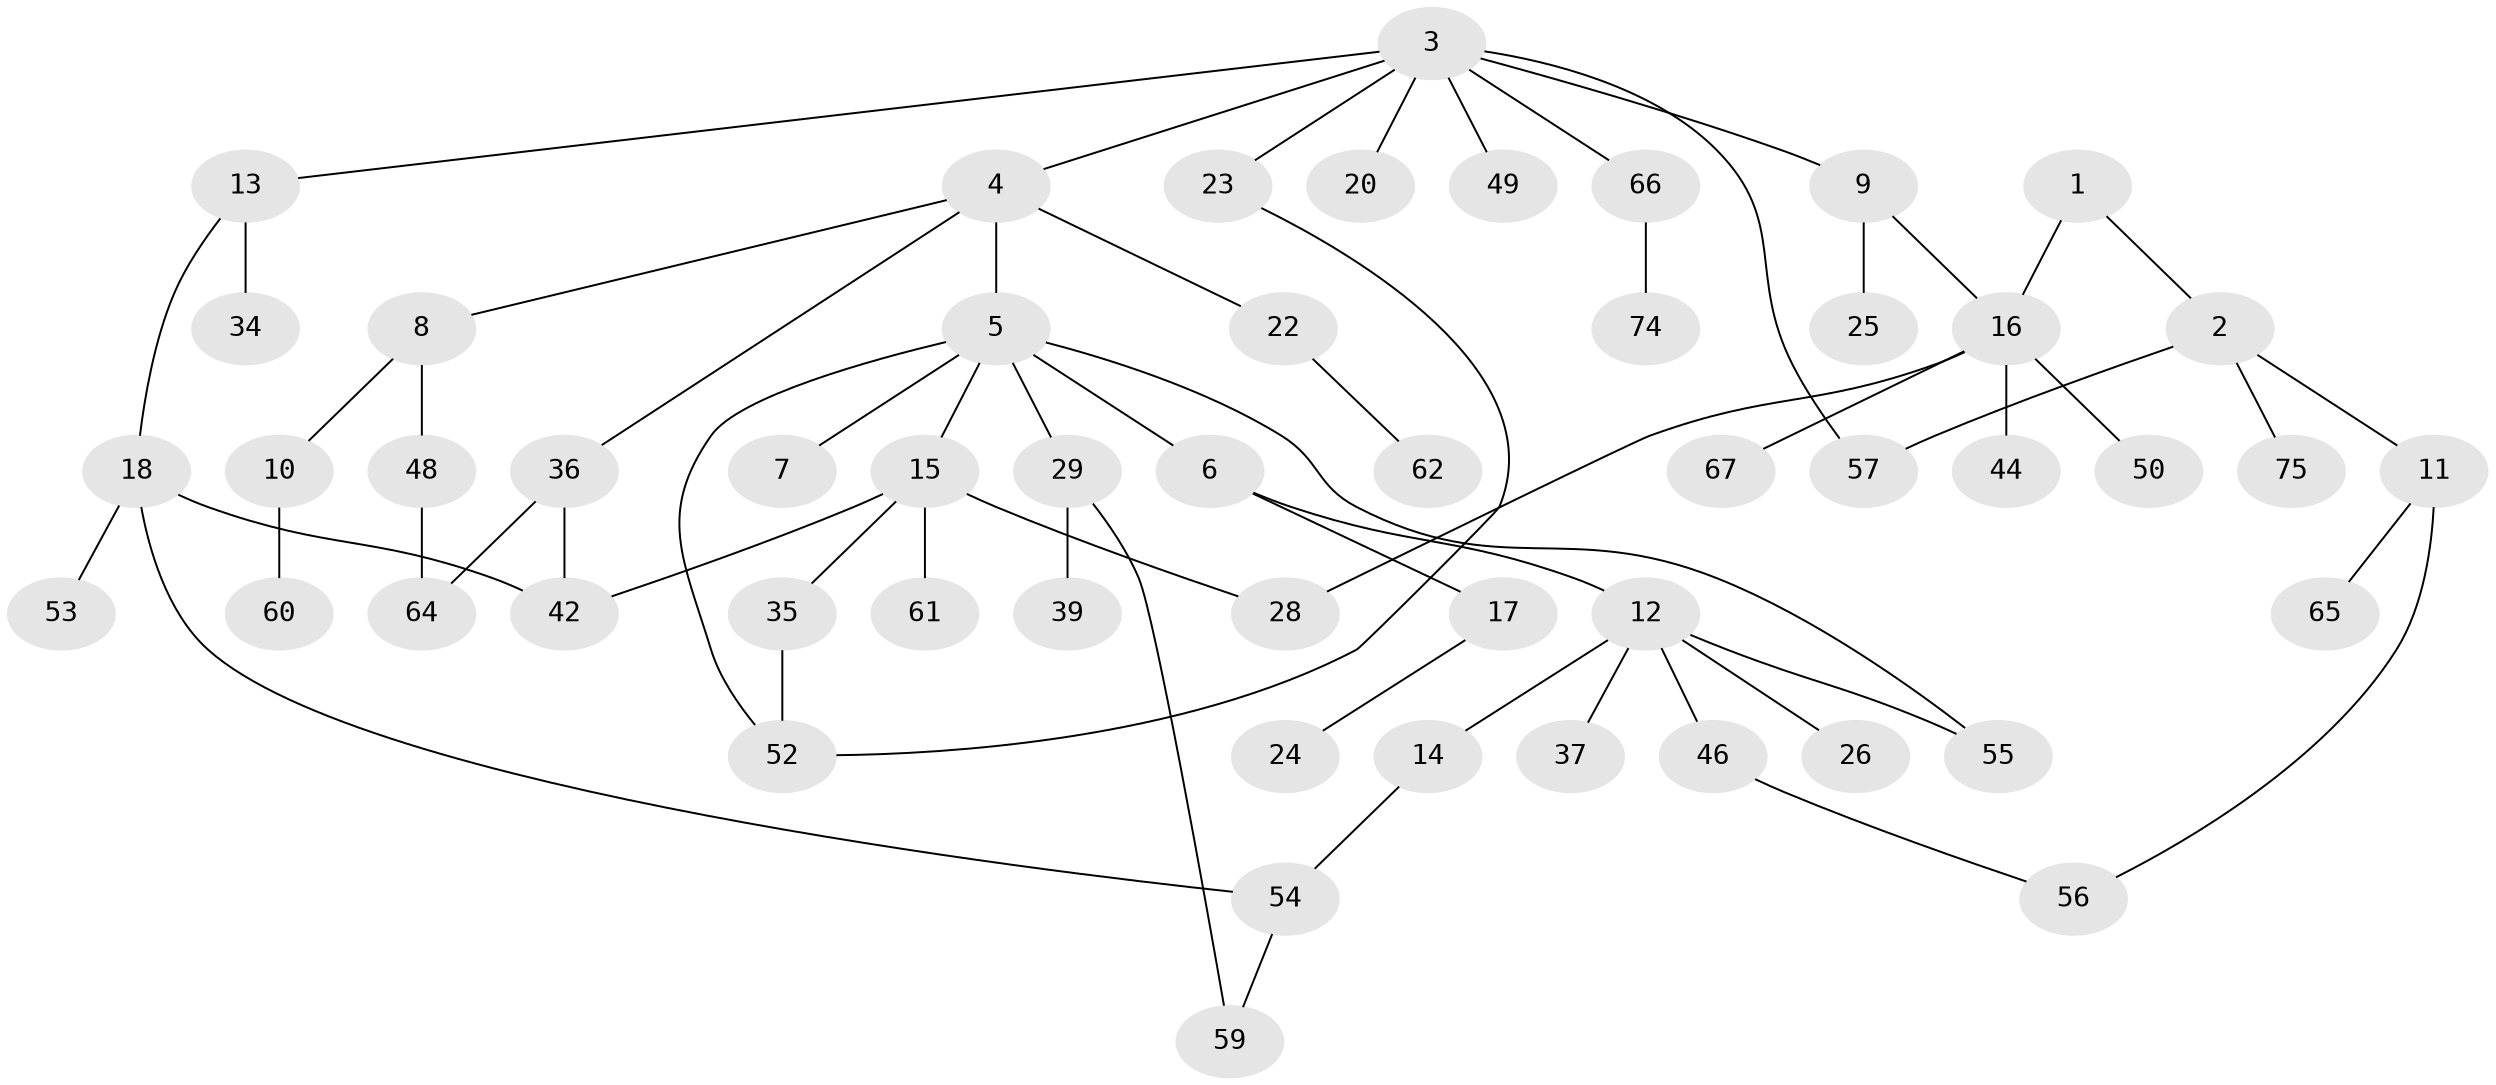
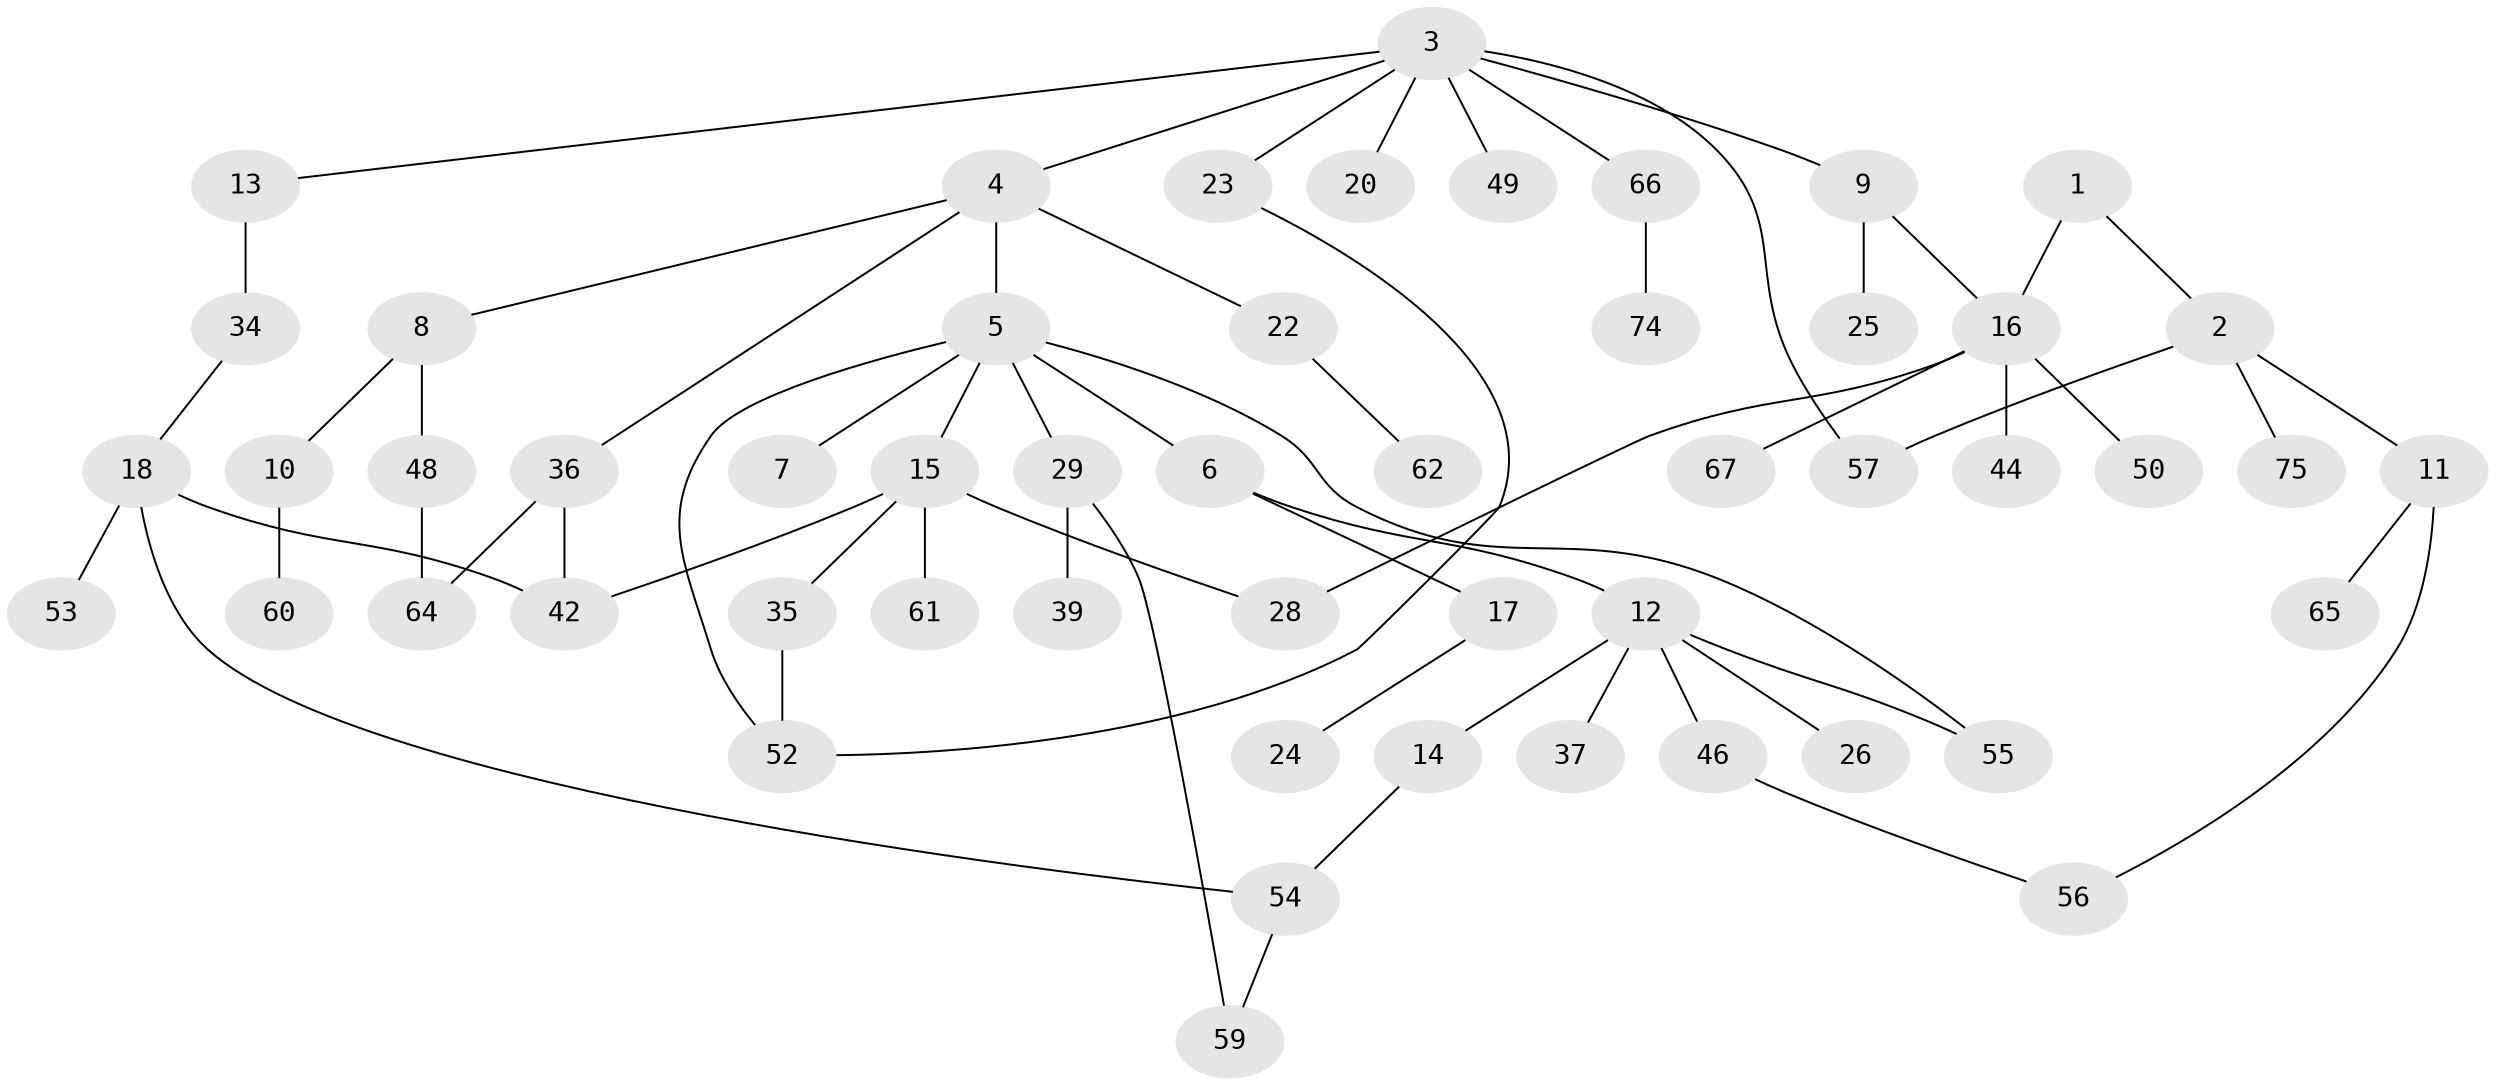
(164, 321) -> (191, 400)
